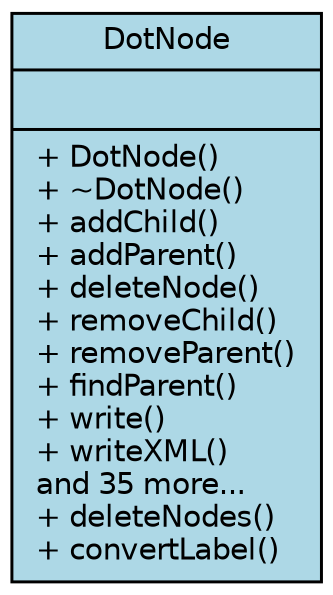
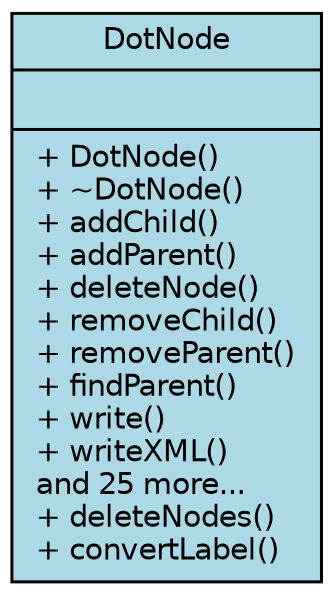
(141, 485) -> (141, 485)
